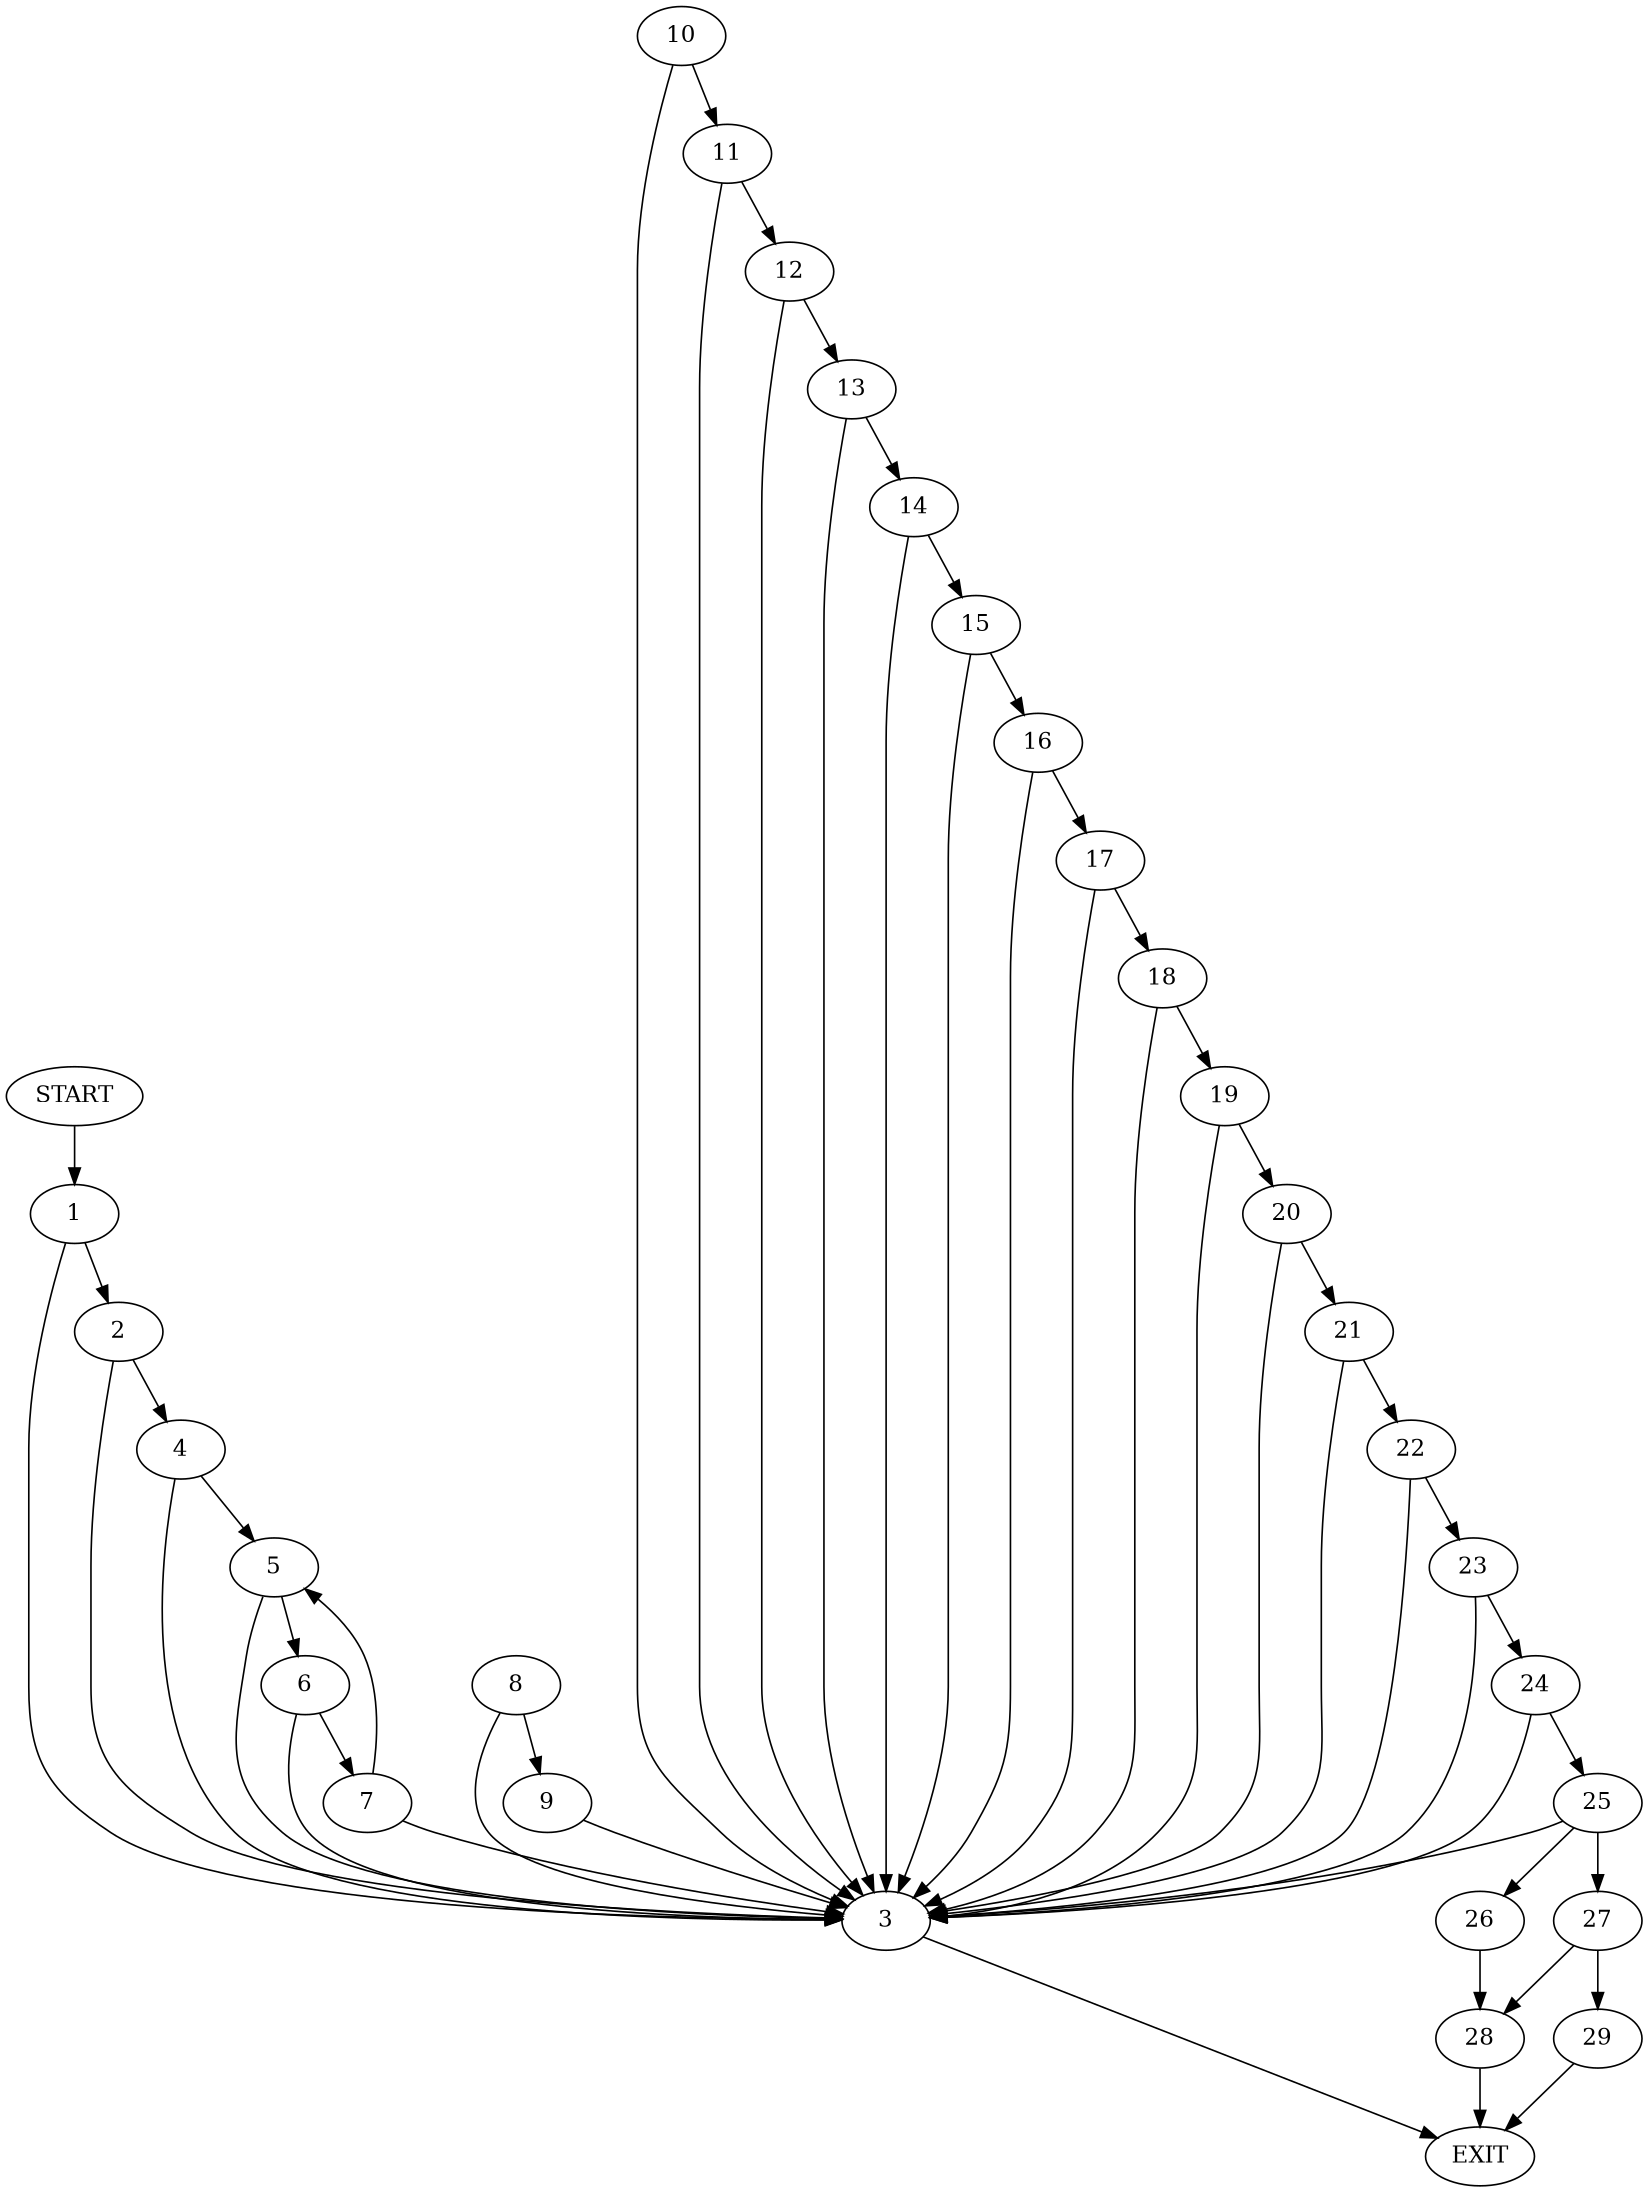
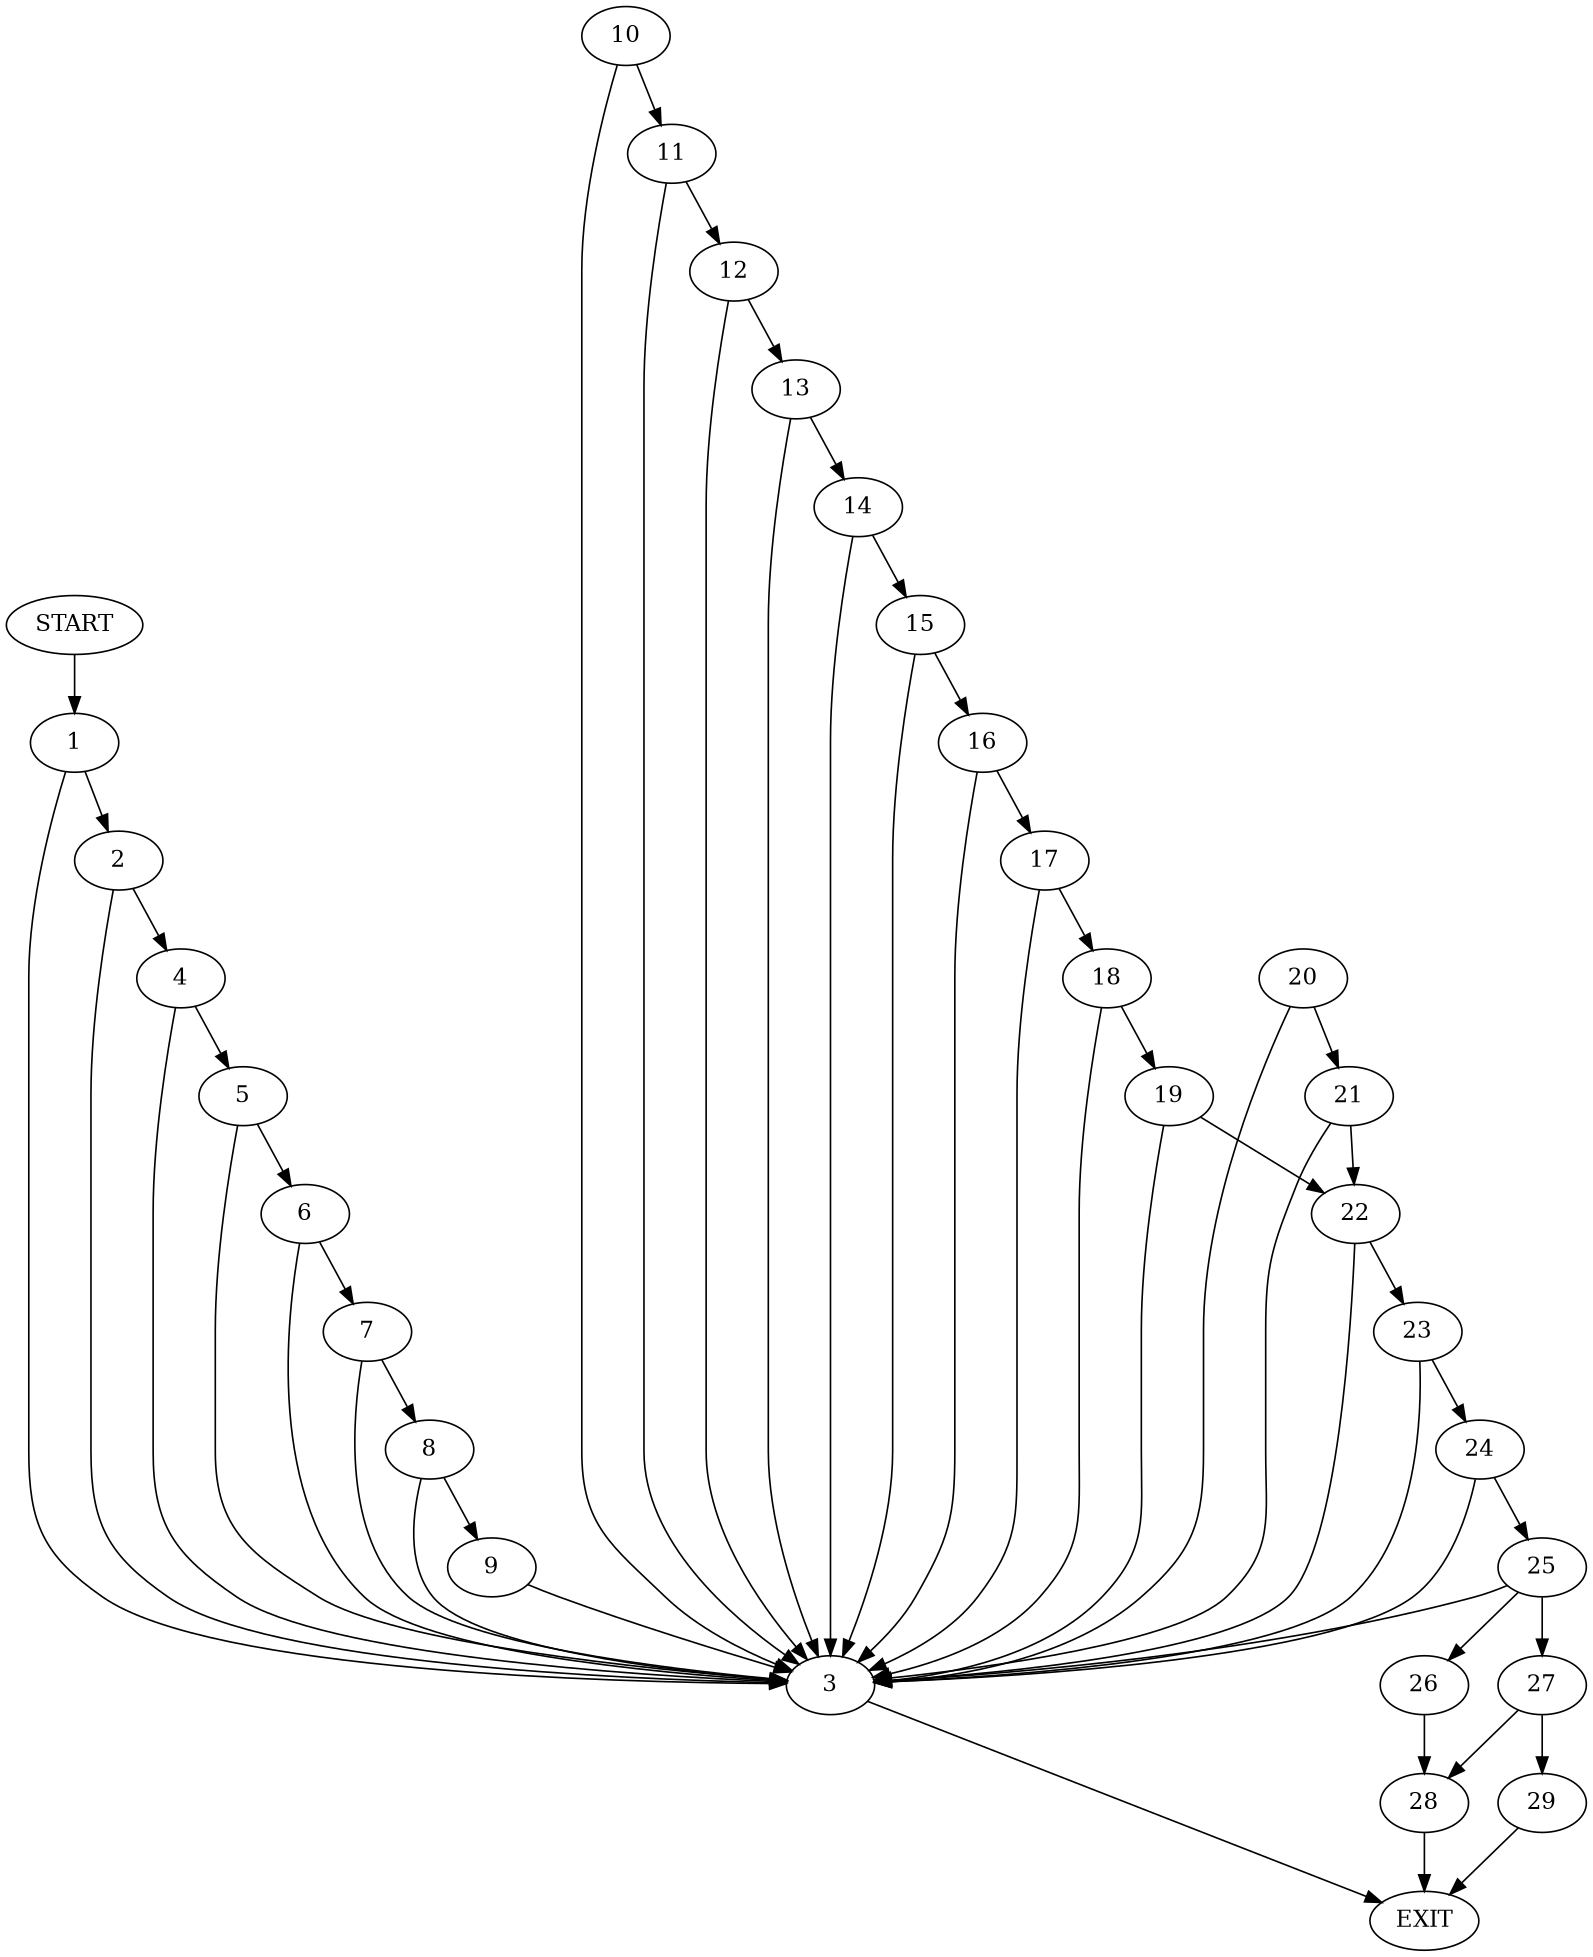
(1252, 1148) -> (1255, 1151)
(371, 1678) -> (395, 1383)
